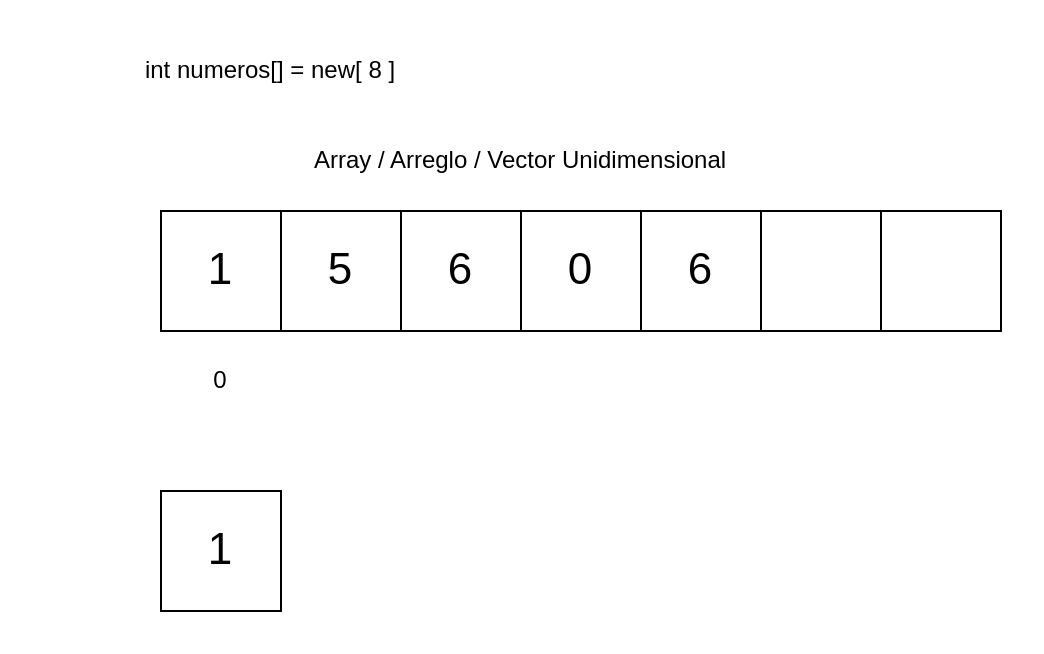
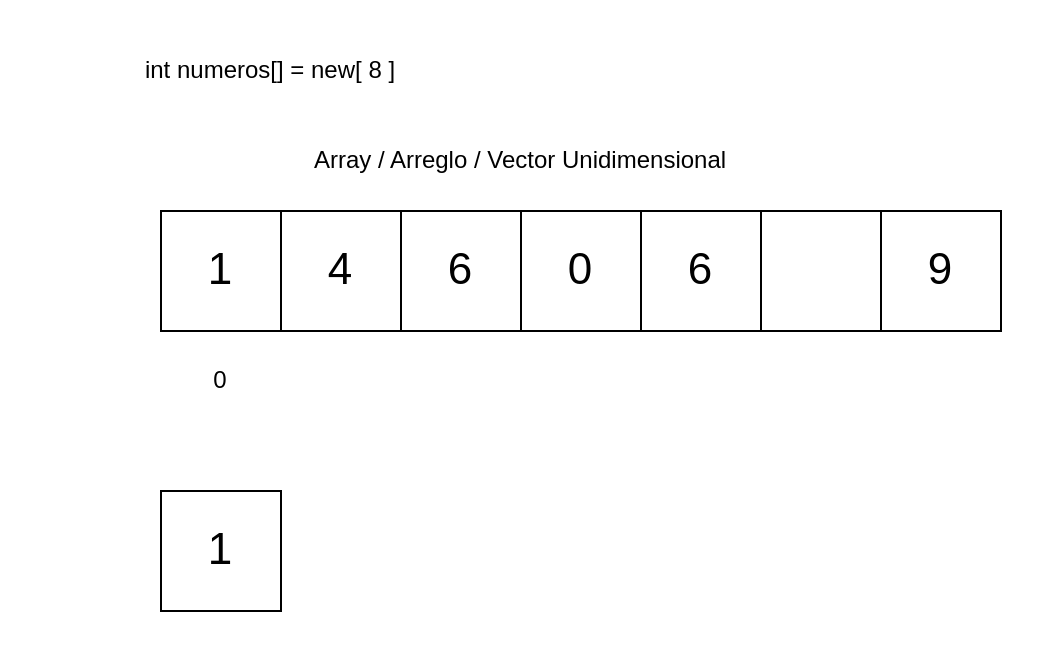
(341, 271) -> (341, 271)
none -> (941, 271)
